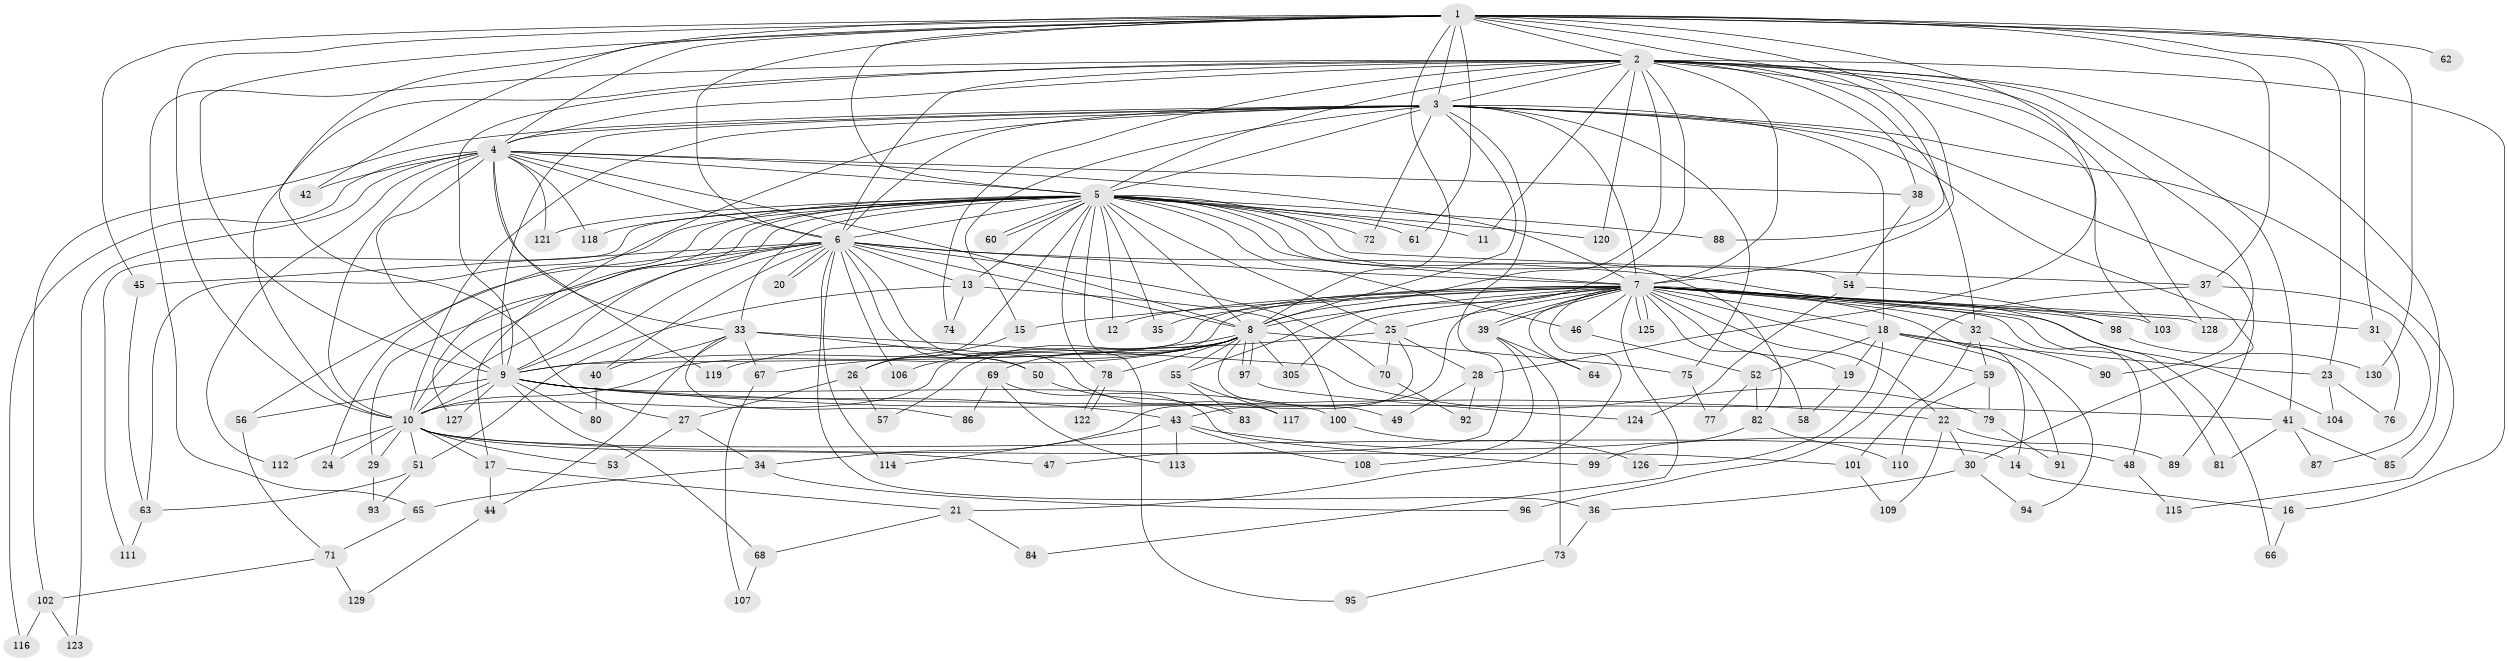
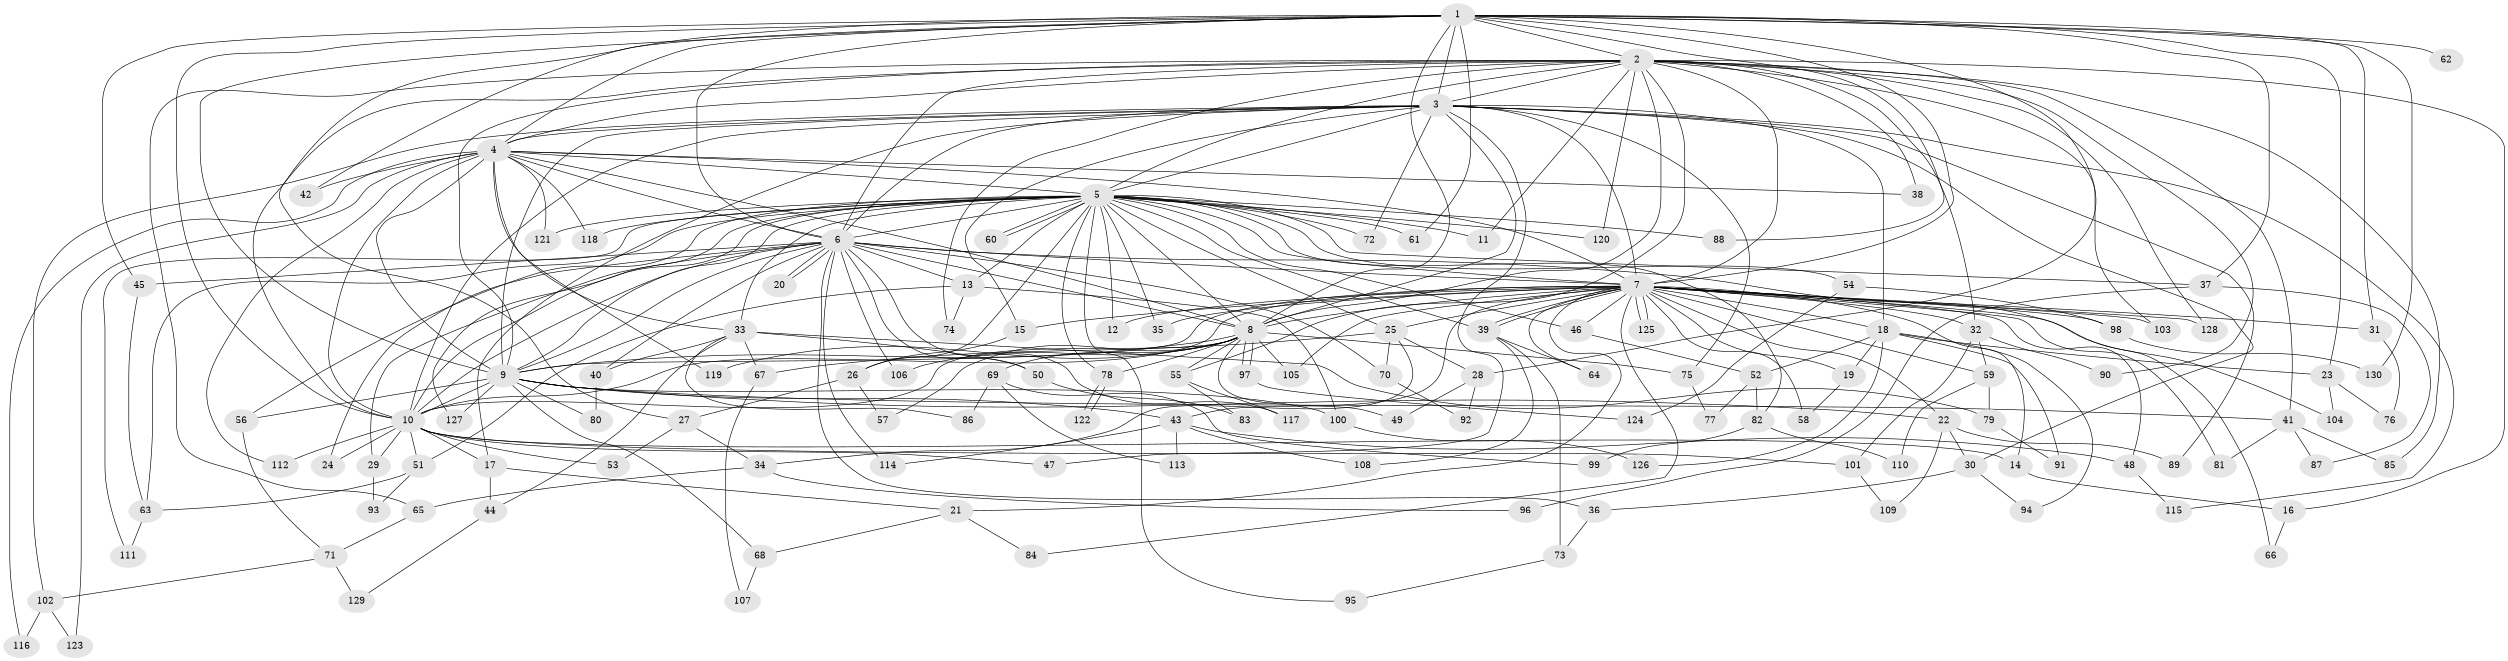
(855, 83) -> (1305, 276)
(1887, 235) -> none
(1291, 376) -> (1291, 376)
